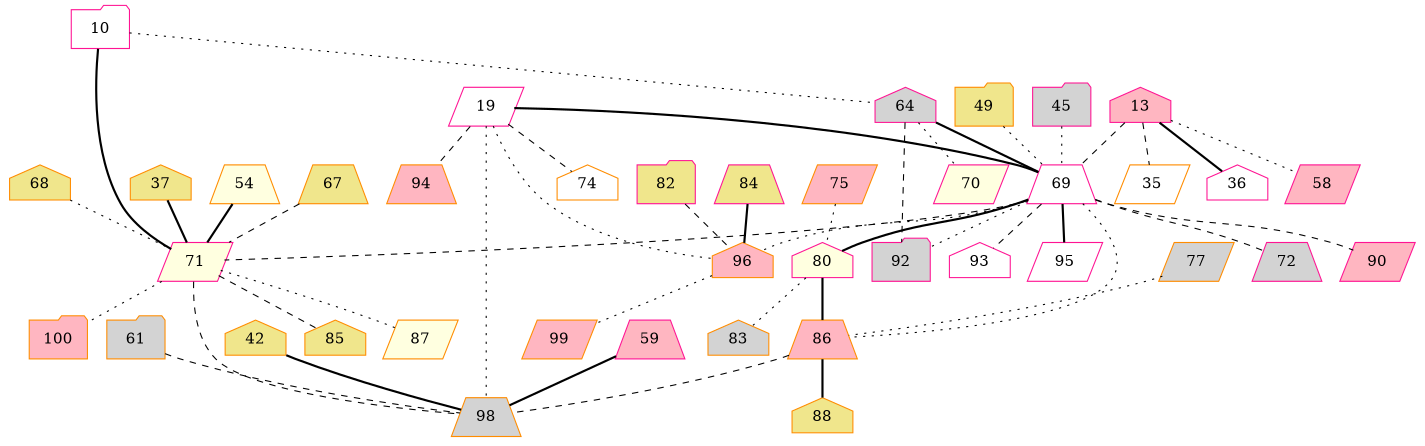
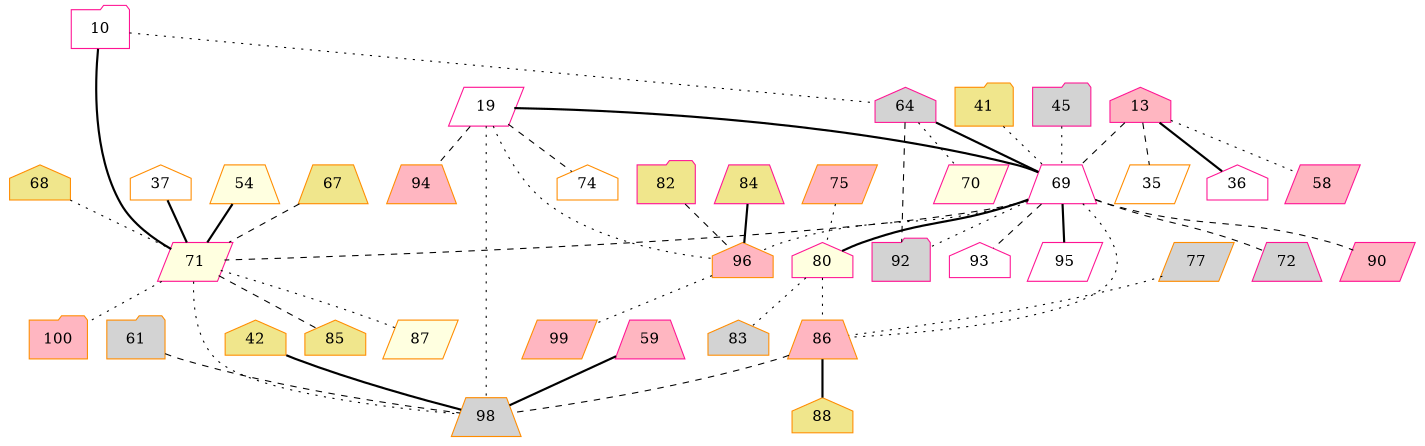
(984, 107) -> (984, 107)
(161, 184) -> (161, 184)
(822, 299) -> (822, 299)
(217, 360) -> (217, 360)
